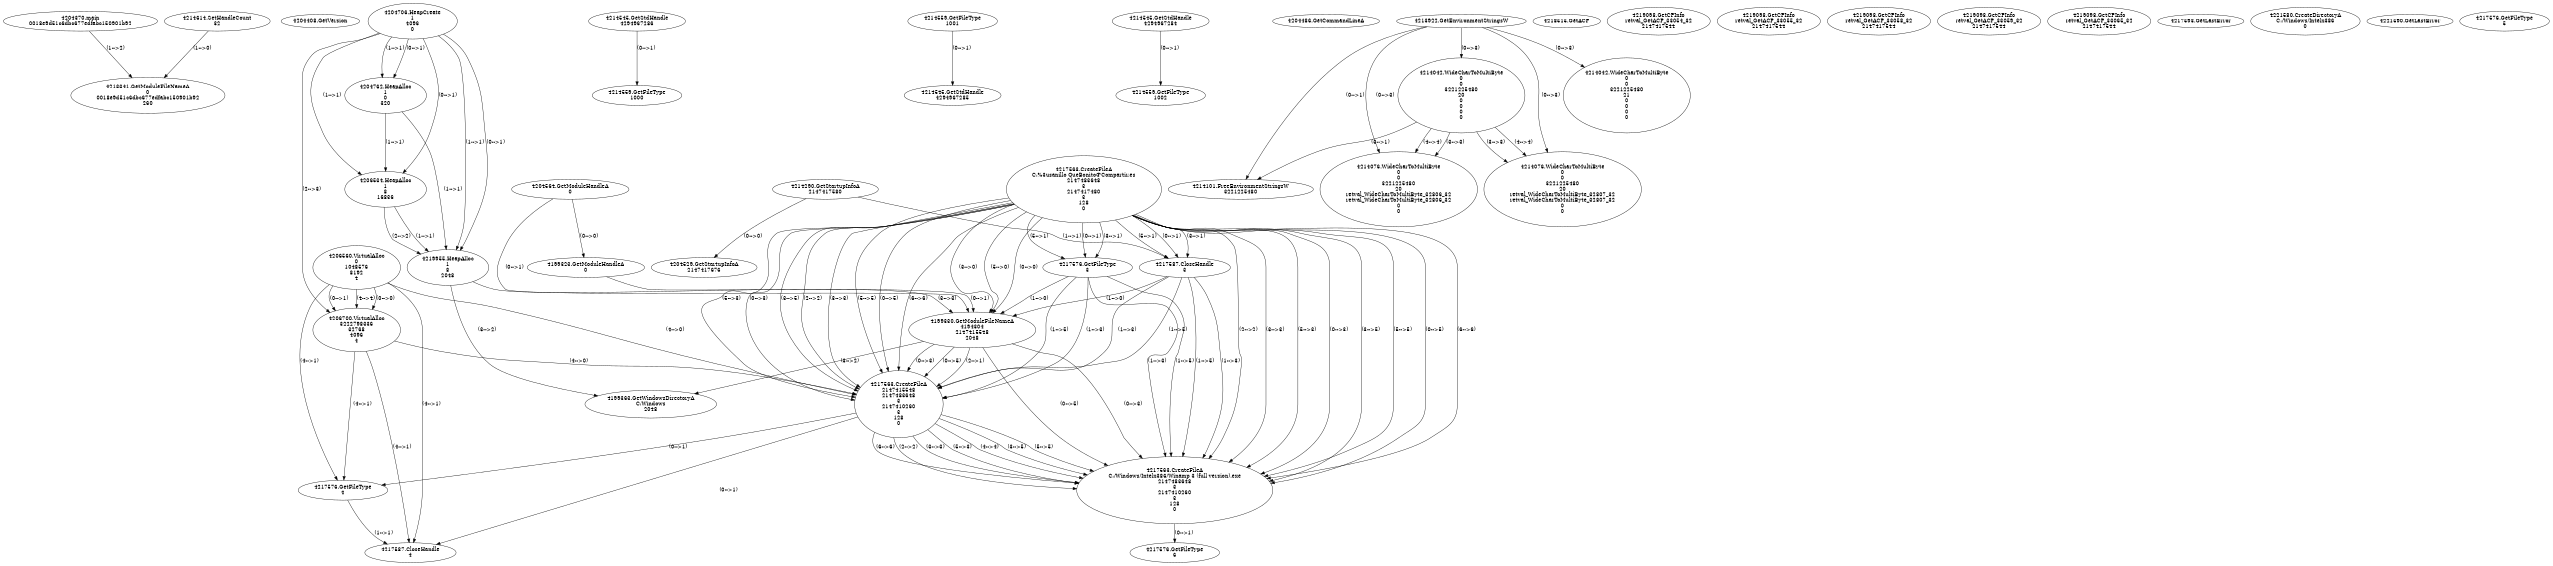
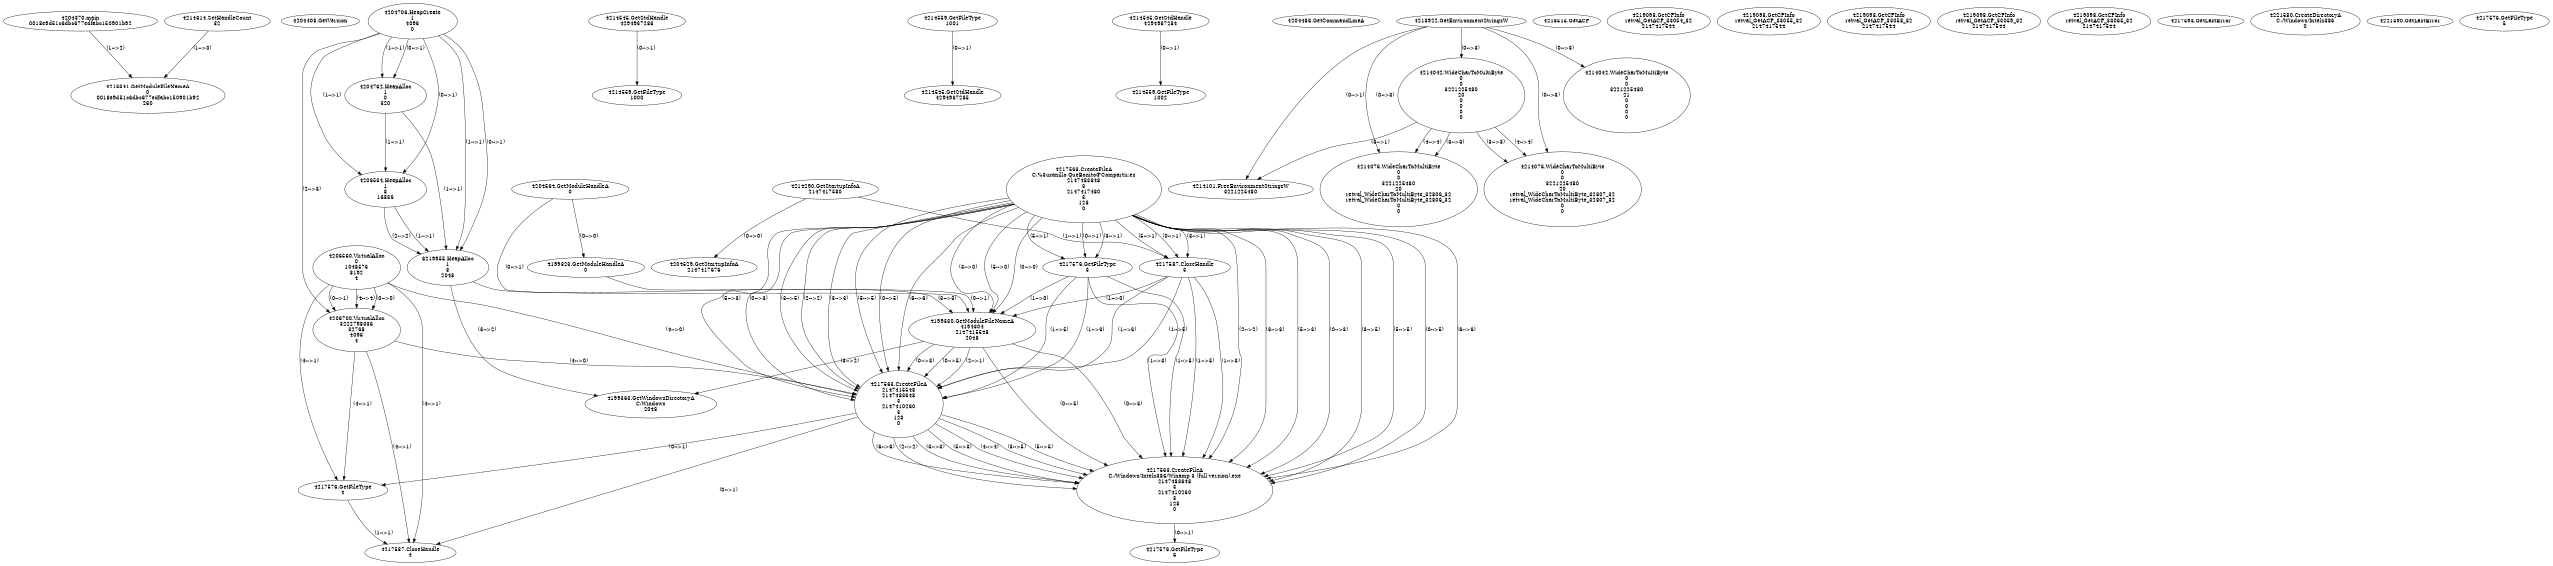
(448, 268) -> (448, 268)
